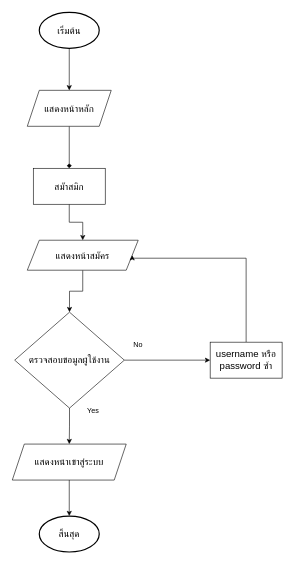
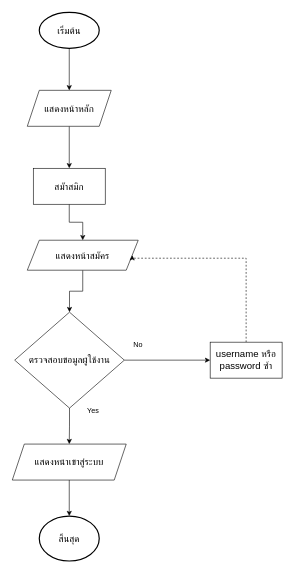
(69, 162) -> (69, 162)
(232, 258) -> (232, 258)
(69, 534) -> (69, 539)
